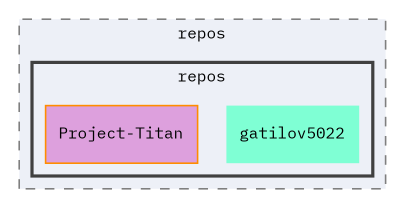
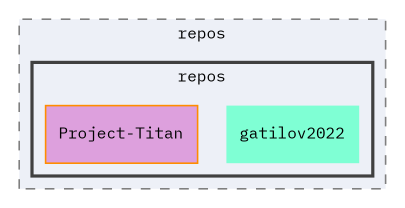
(293, 134) -> (293, 134)
